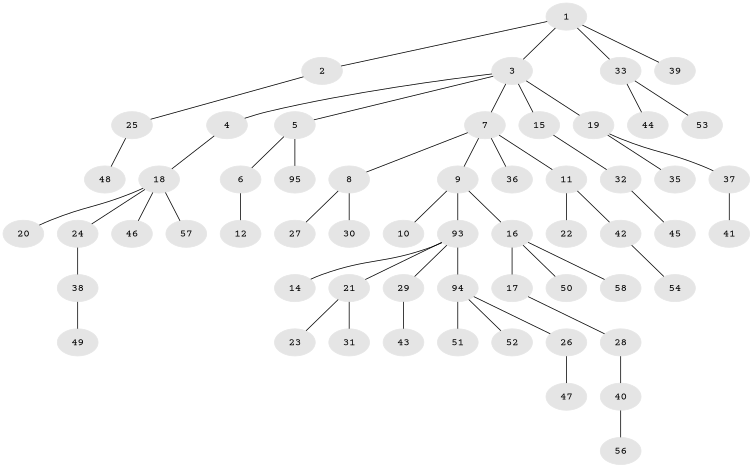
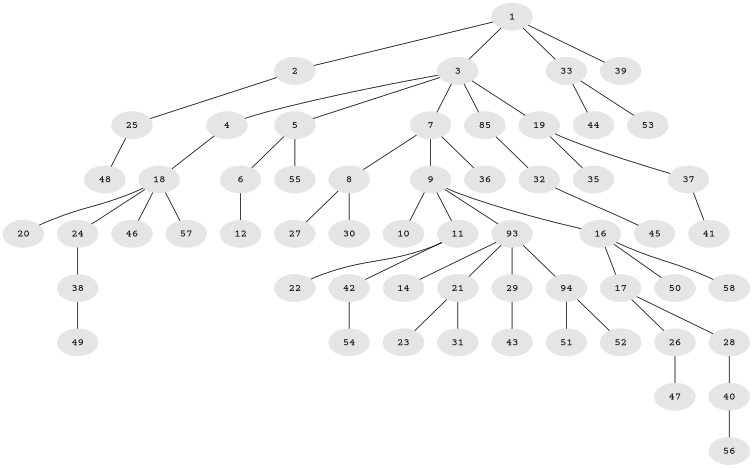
(539, 125) -> (485, 125)
(526, 152) -> (444, 207)
(295, 179) -> (295, 179)
(512, 315) -> (648, 315)
